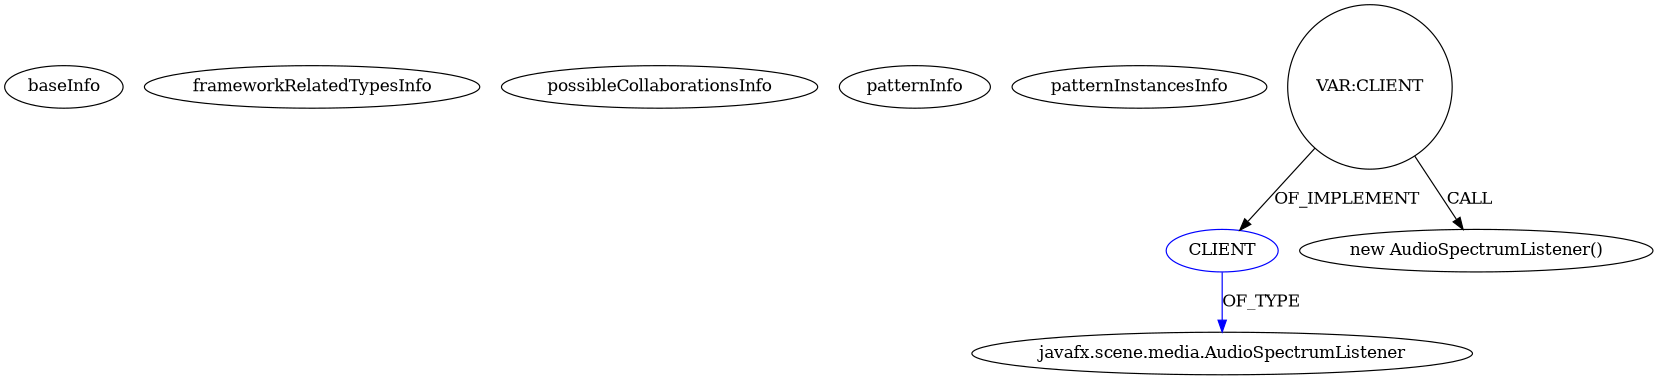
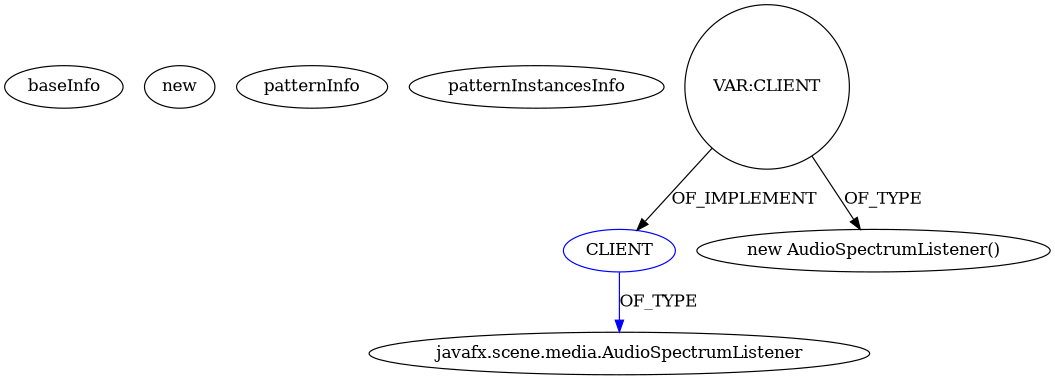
(312, 87) -> none
(660, 87) -> (180, 87)
(1470, 199) -> (884, 199)
